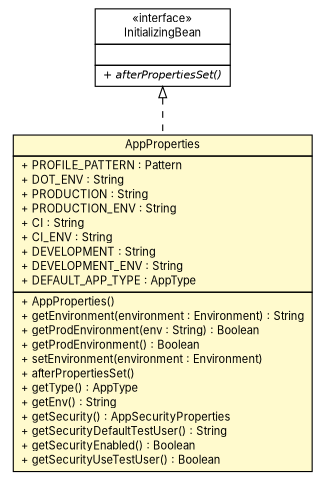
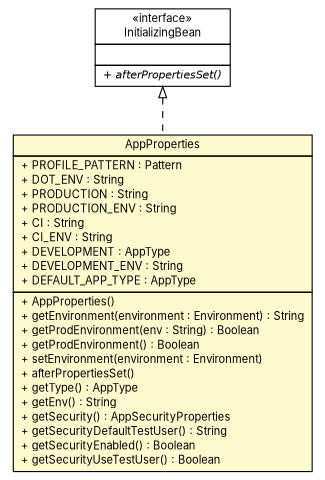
(89, 252) -> (96, 252)
